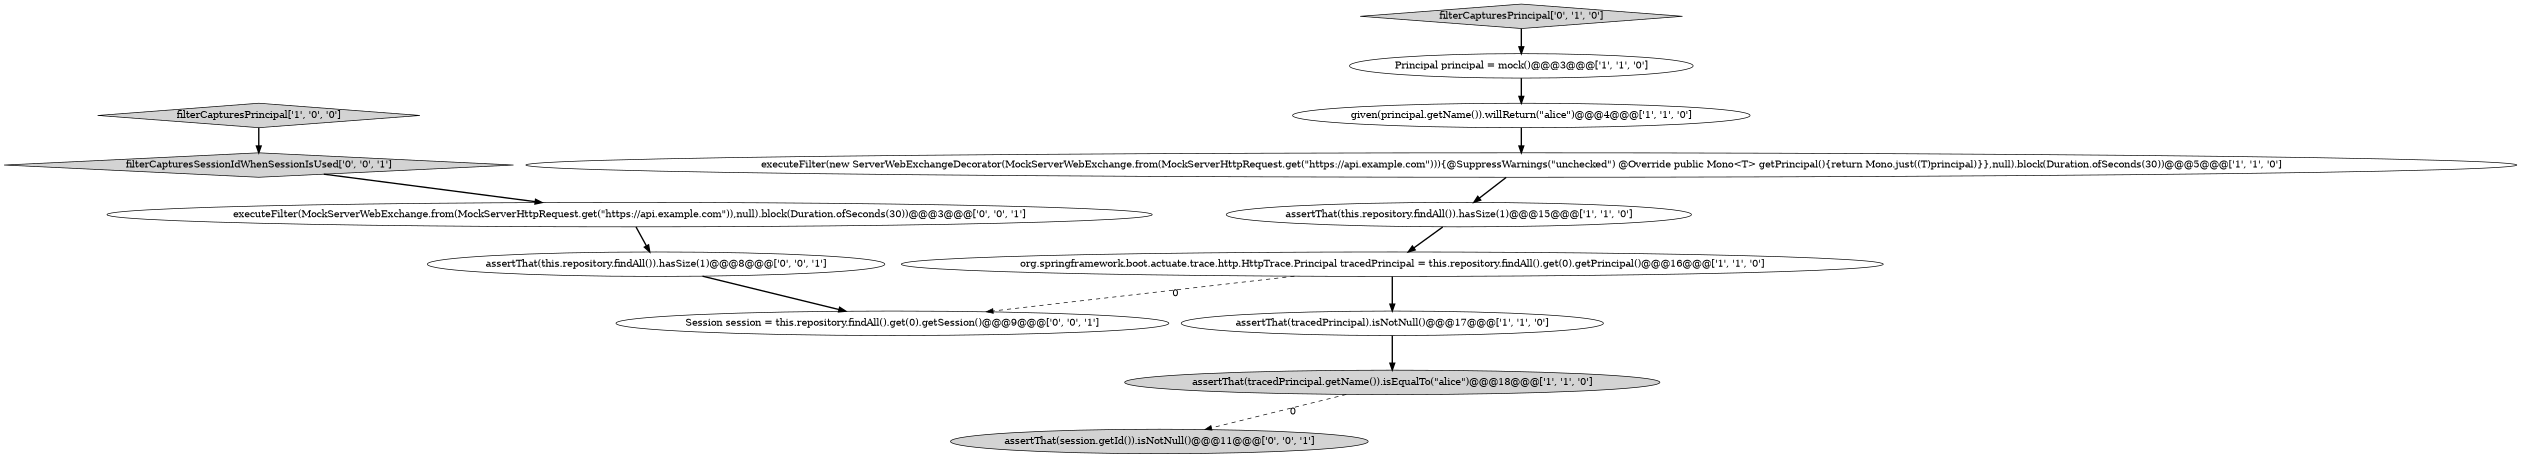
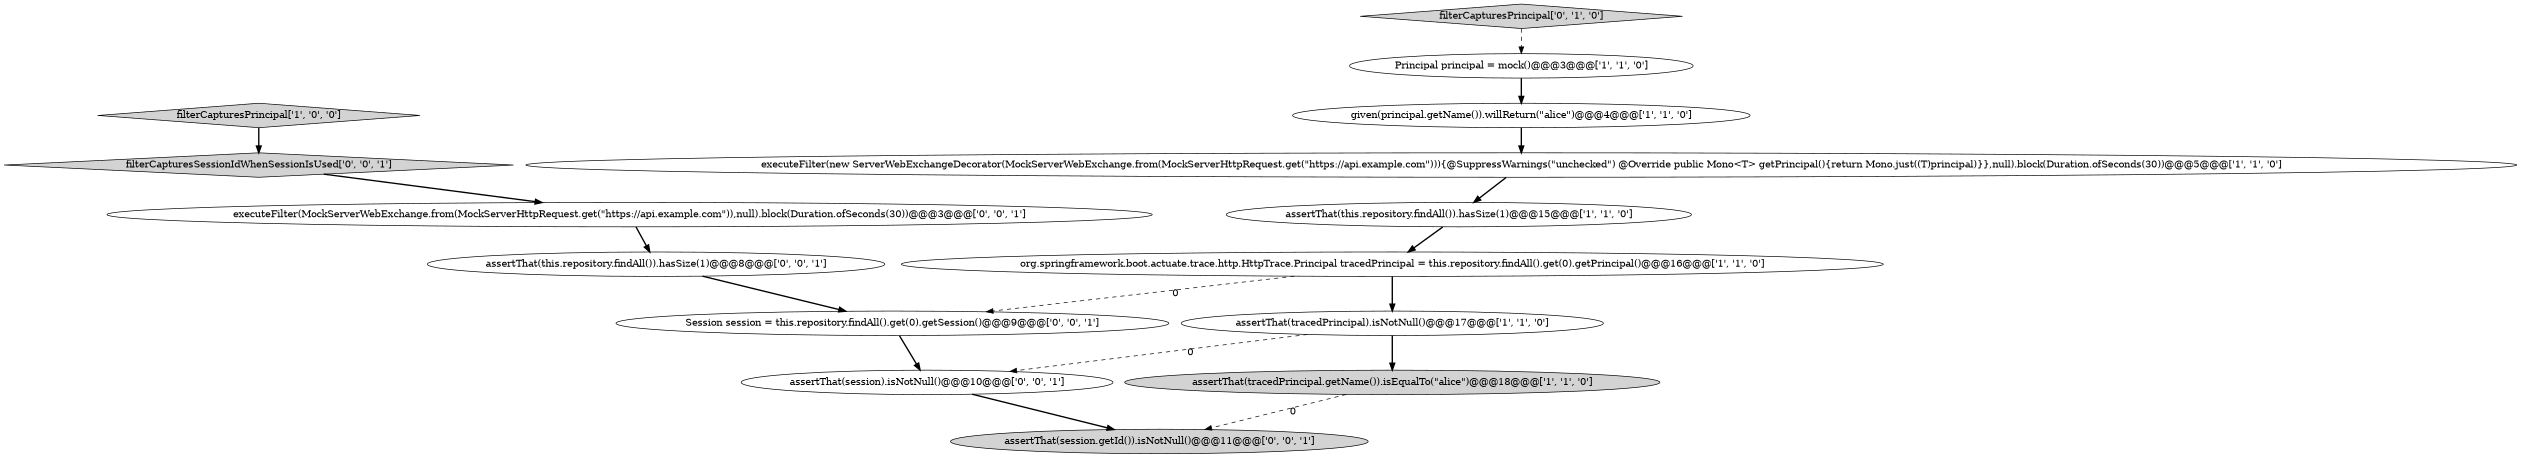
(1521, 38) -> (1521, 38)
none -> (927, 382)
